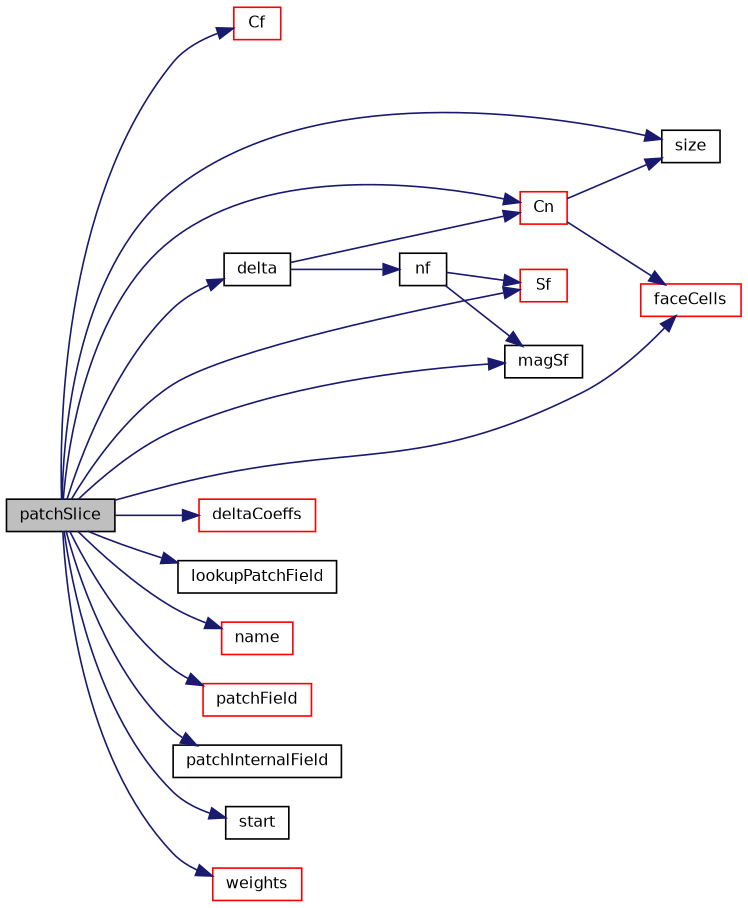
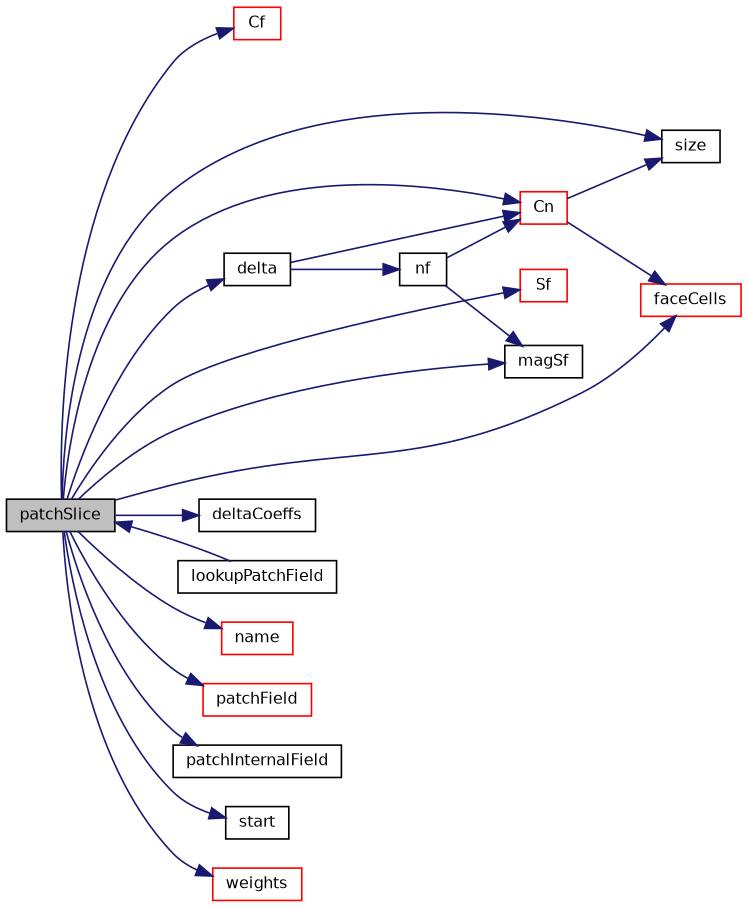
(475, 276) -> (476, 242)
(257, 515) -> (257, 515)
(124, 545) -> (182, 543)
